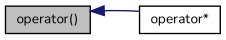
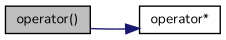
(122, 11) -> (108, 29)
